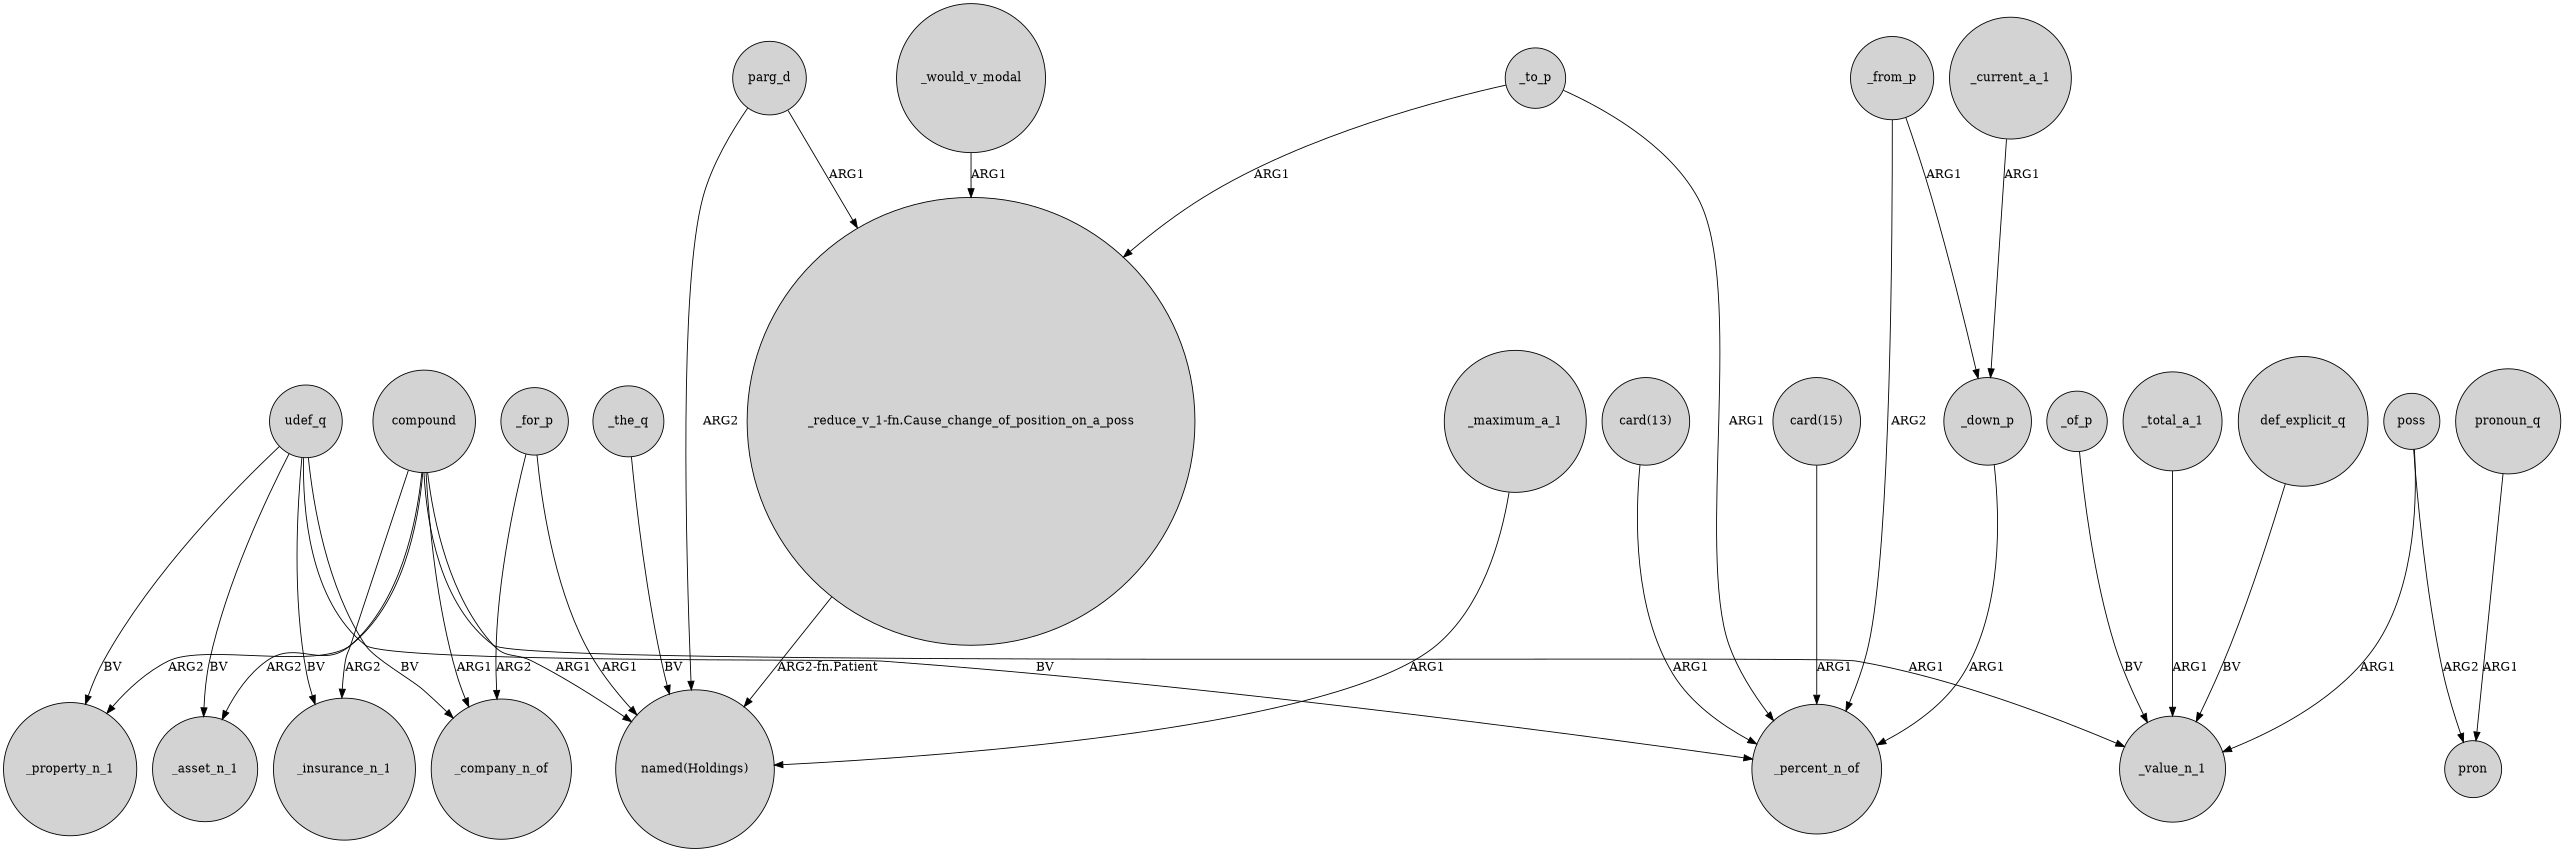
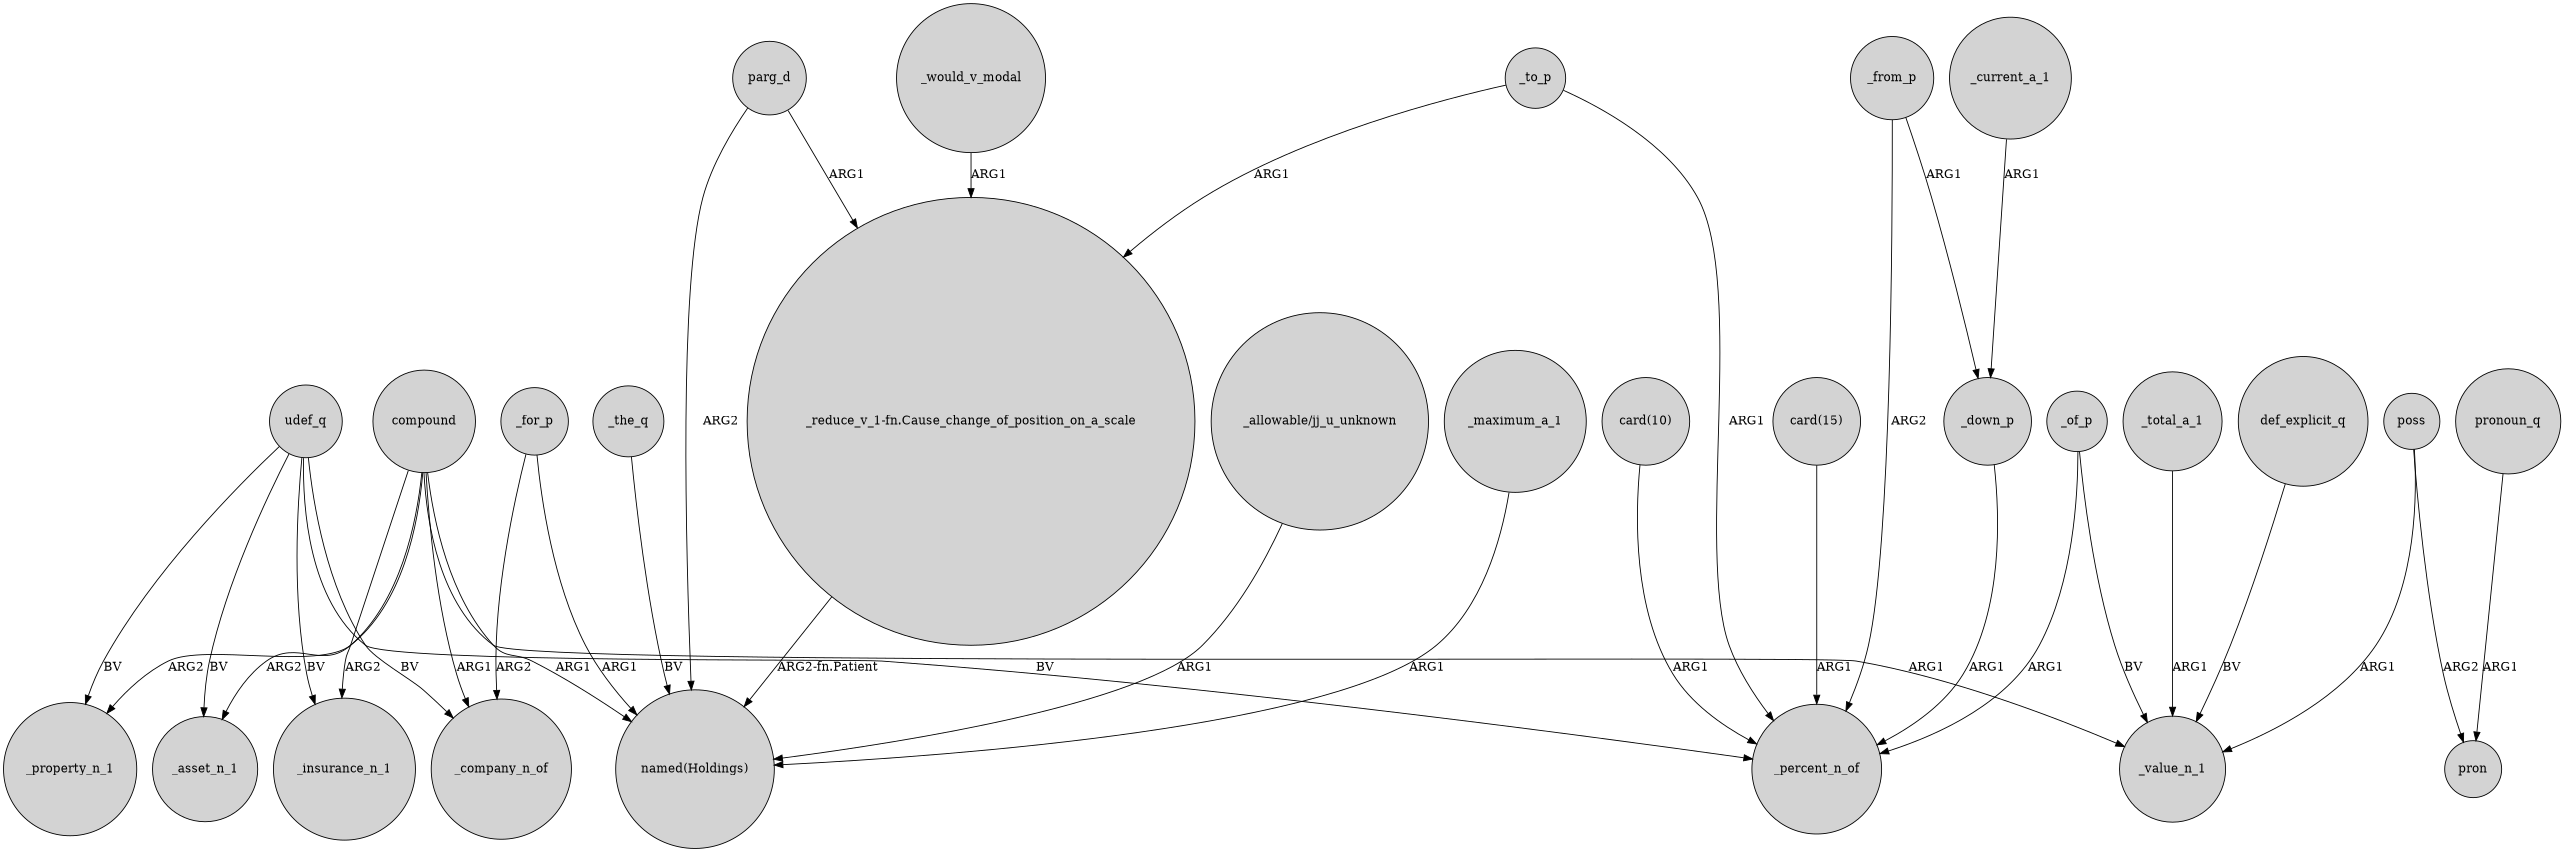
(971, 421) -> (971, 421)
none -> (1320, 421)
(1646, 421) -> (1646, 421)
none -> (2042, 640)
